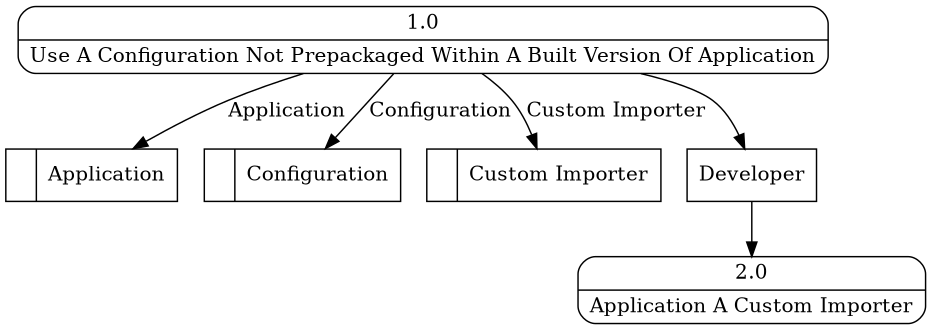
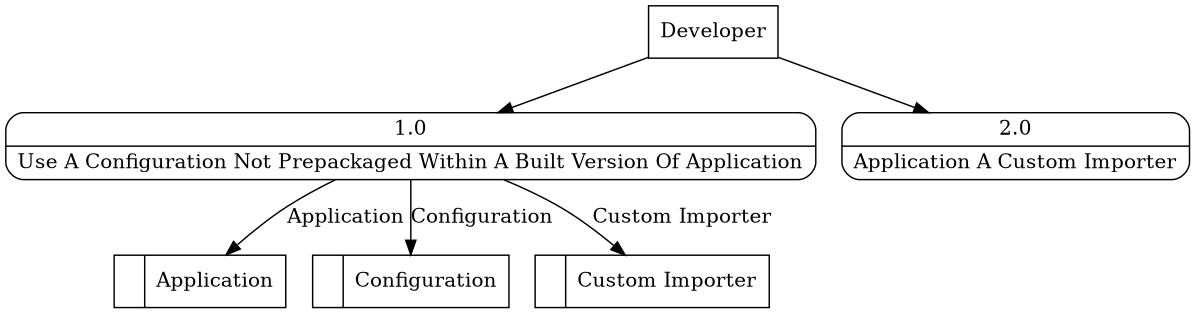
(698, 92) -> (580, 82)
